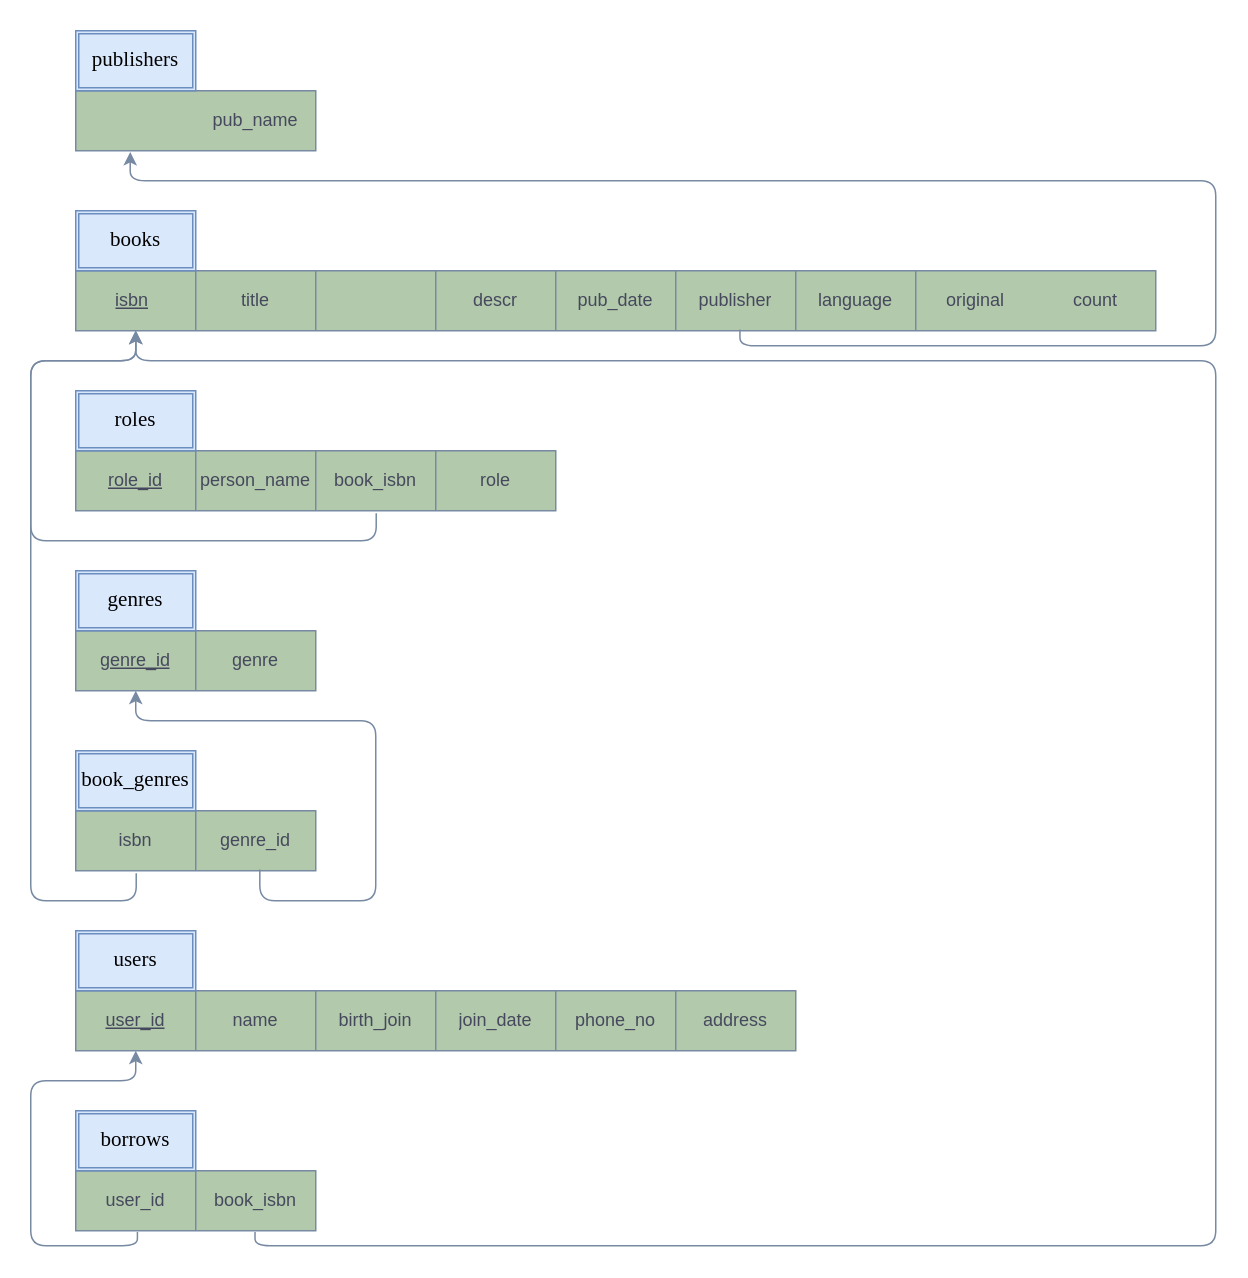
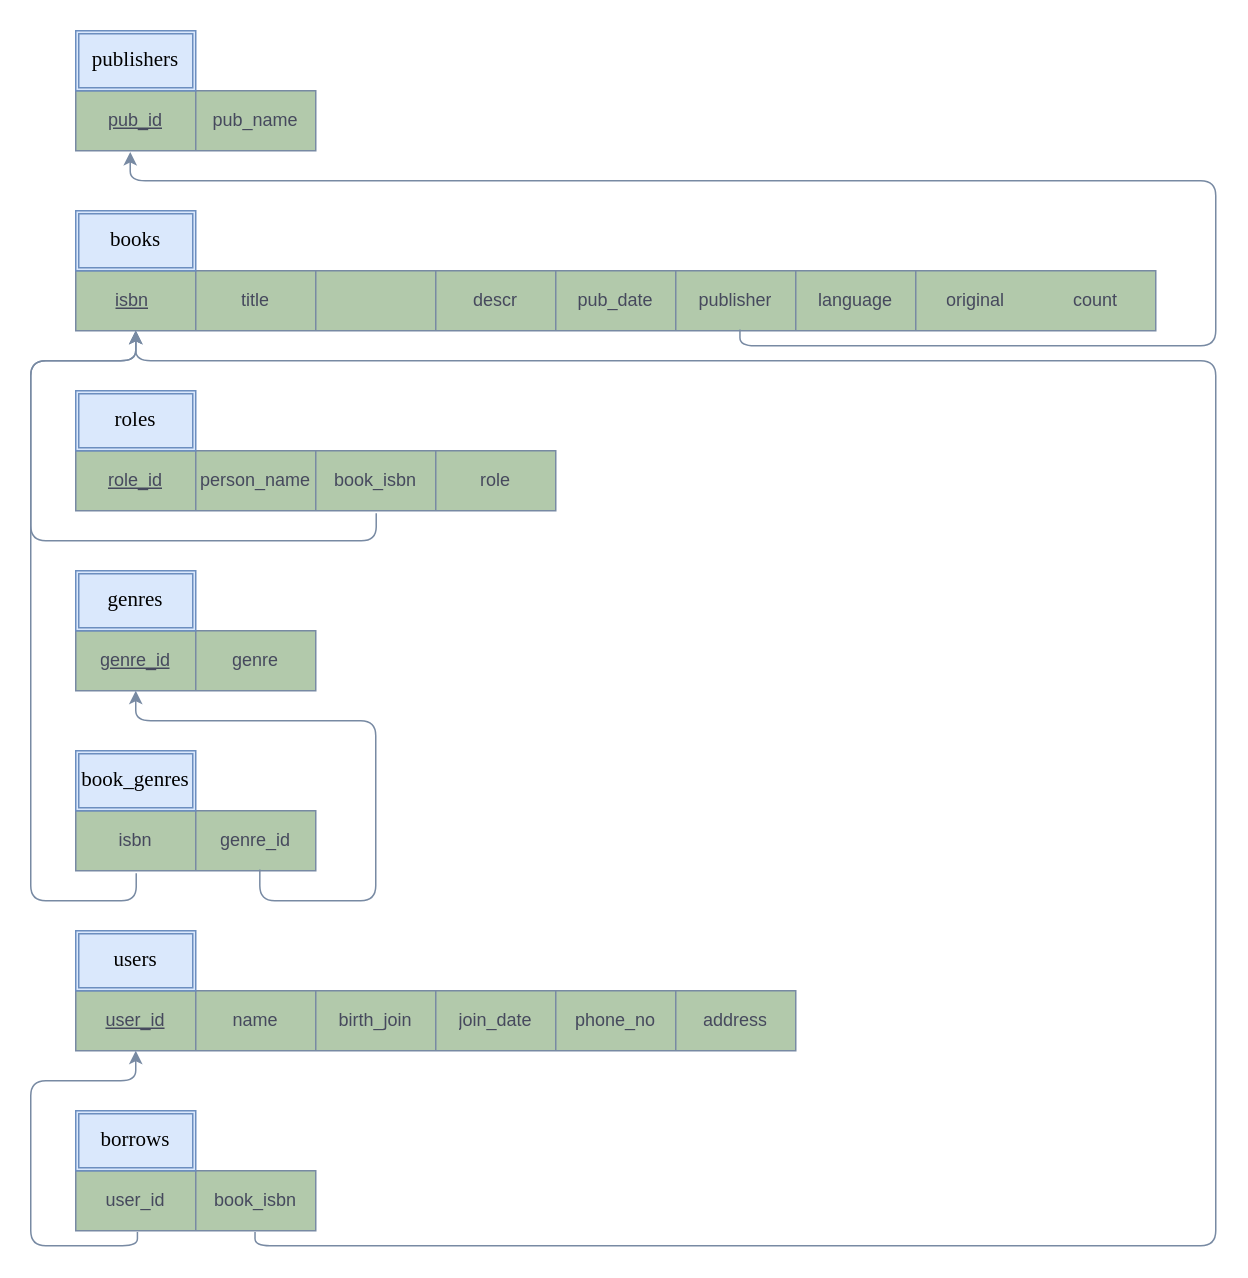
none -> (136, 121)
